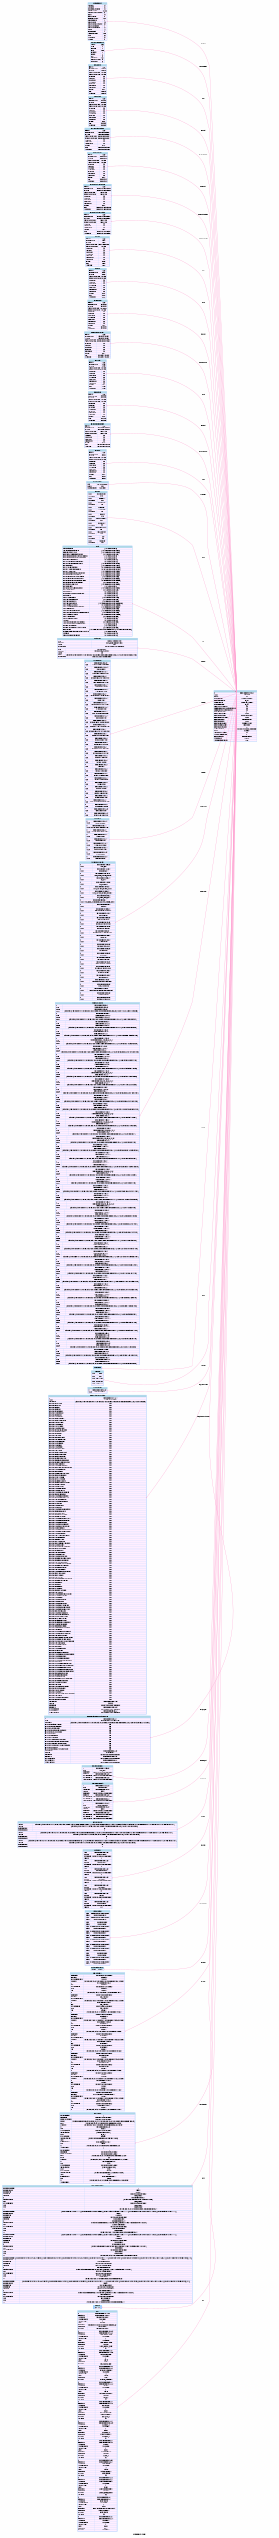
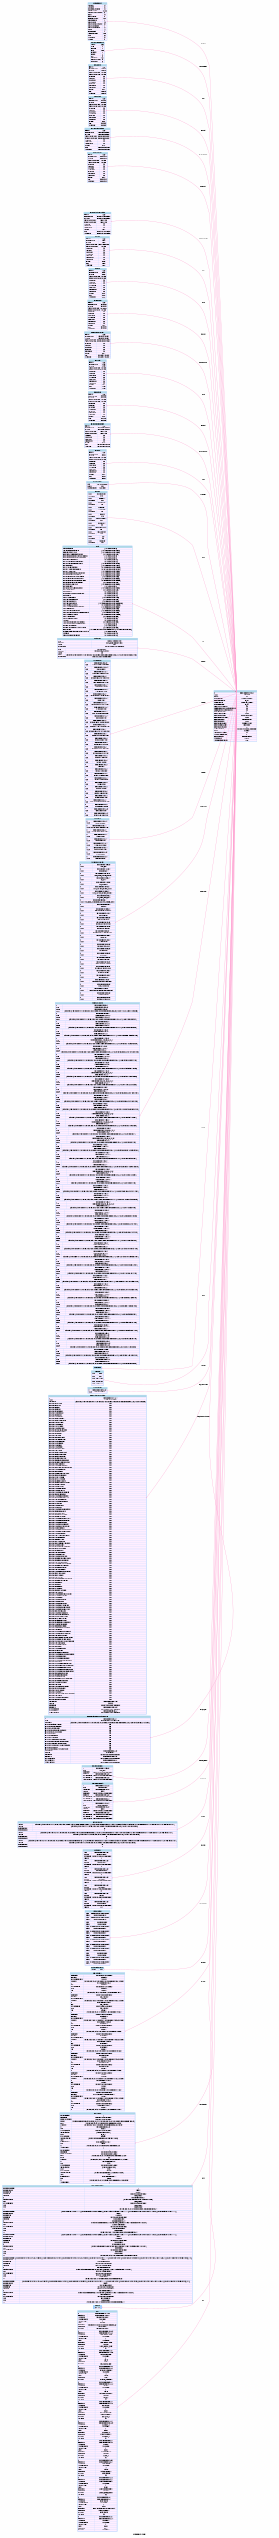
(97, 197) -> none
(203, 1761) -> (203, 1761)
(101, 1970) -> (101, 1970)
